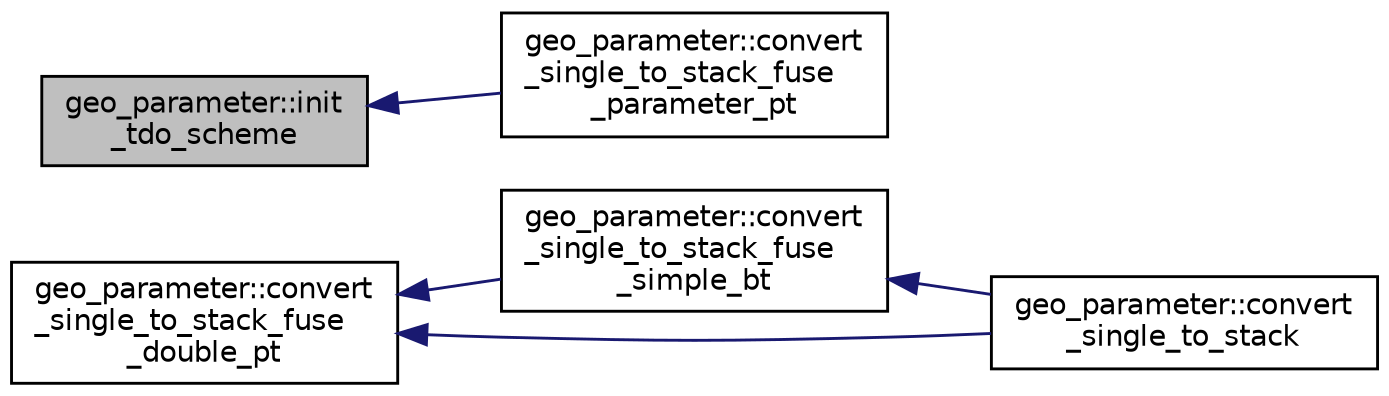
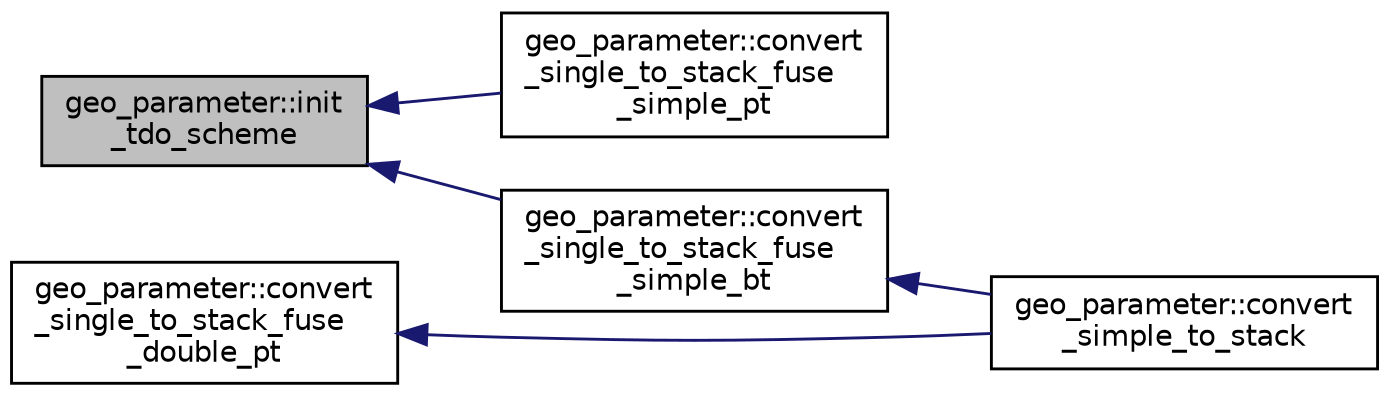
(695, 75) -> (695, 75)
(464, 285) -> (449, 186)
(1184, 323) -> (1184, 323)
